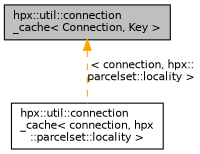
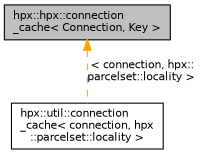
(87, 22) -> (87, 22)
